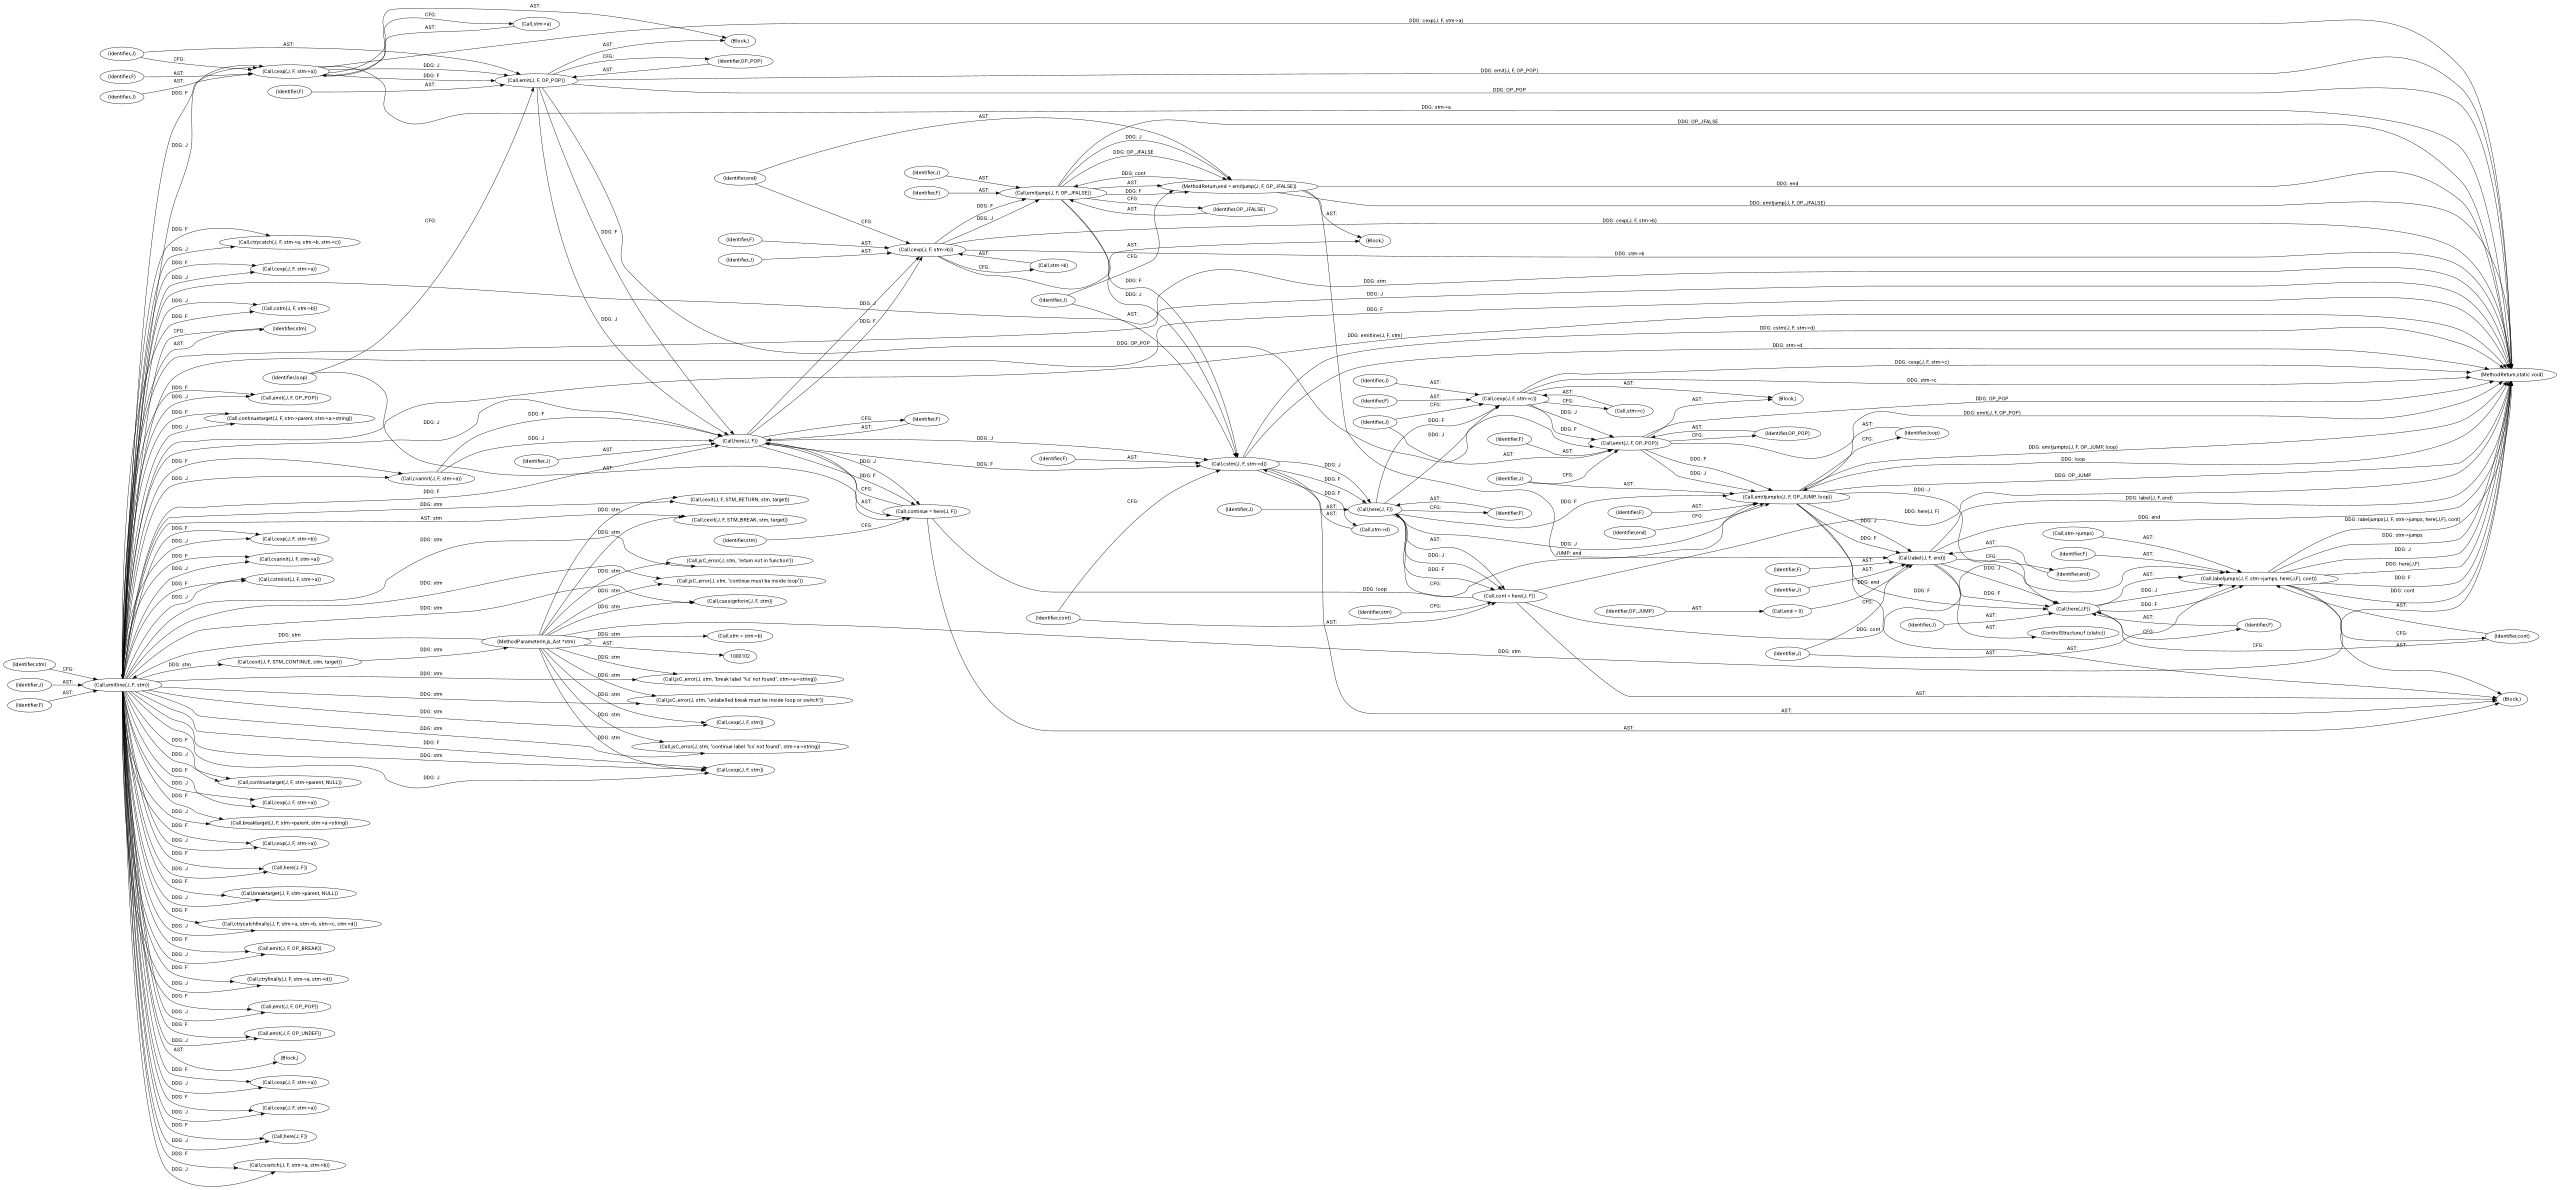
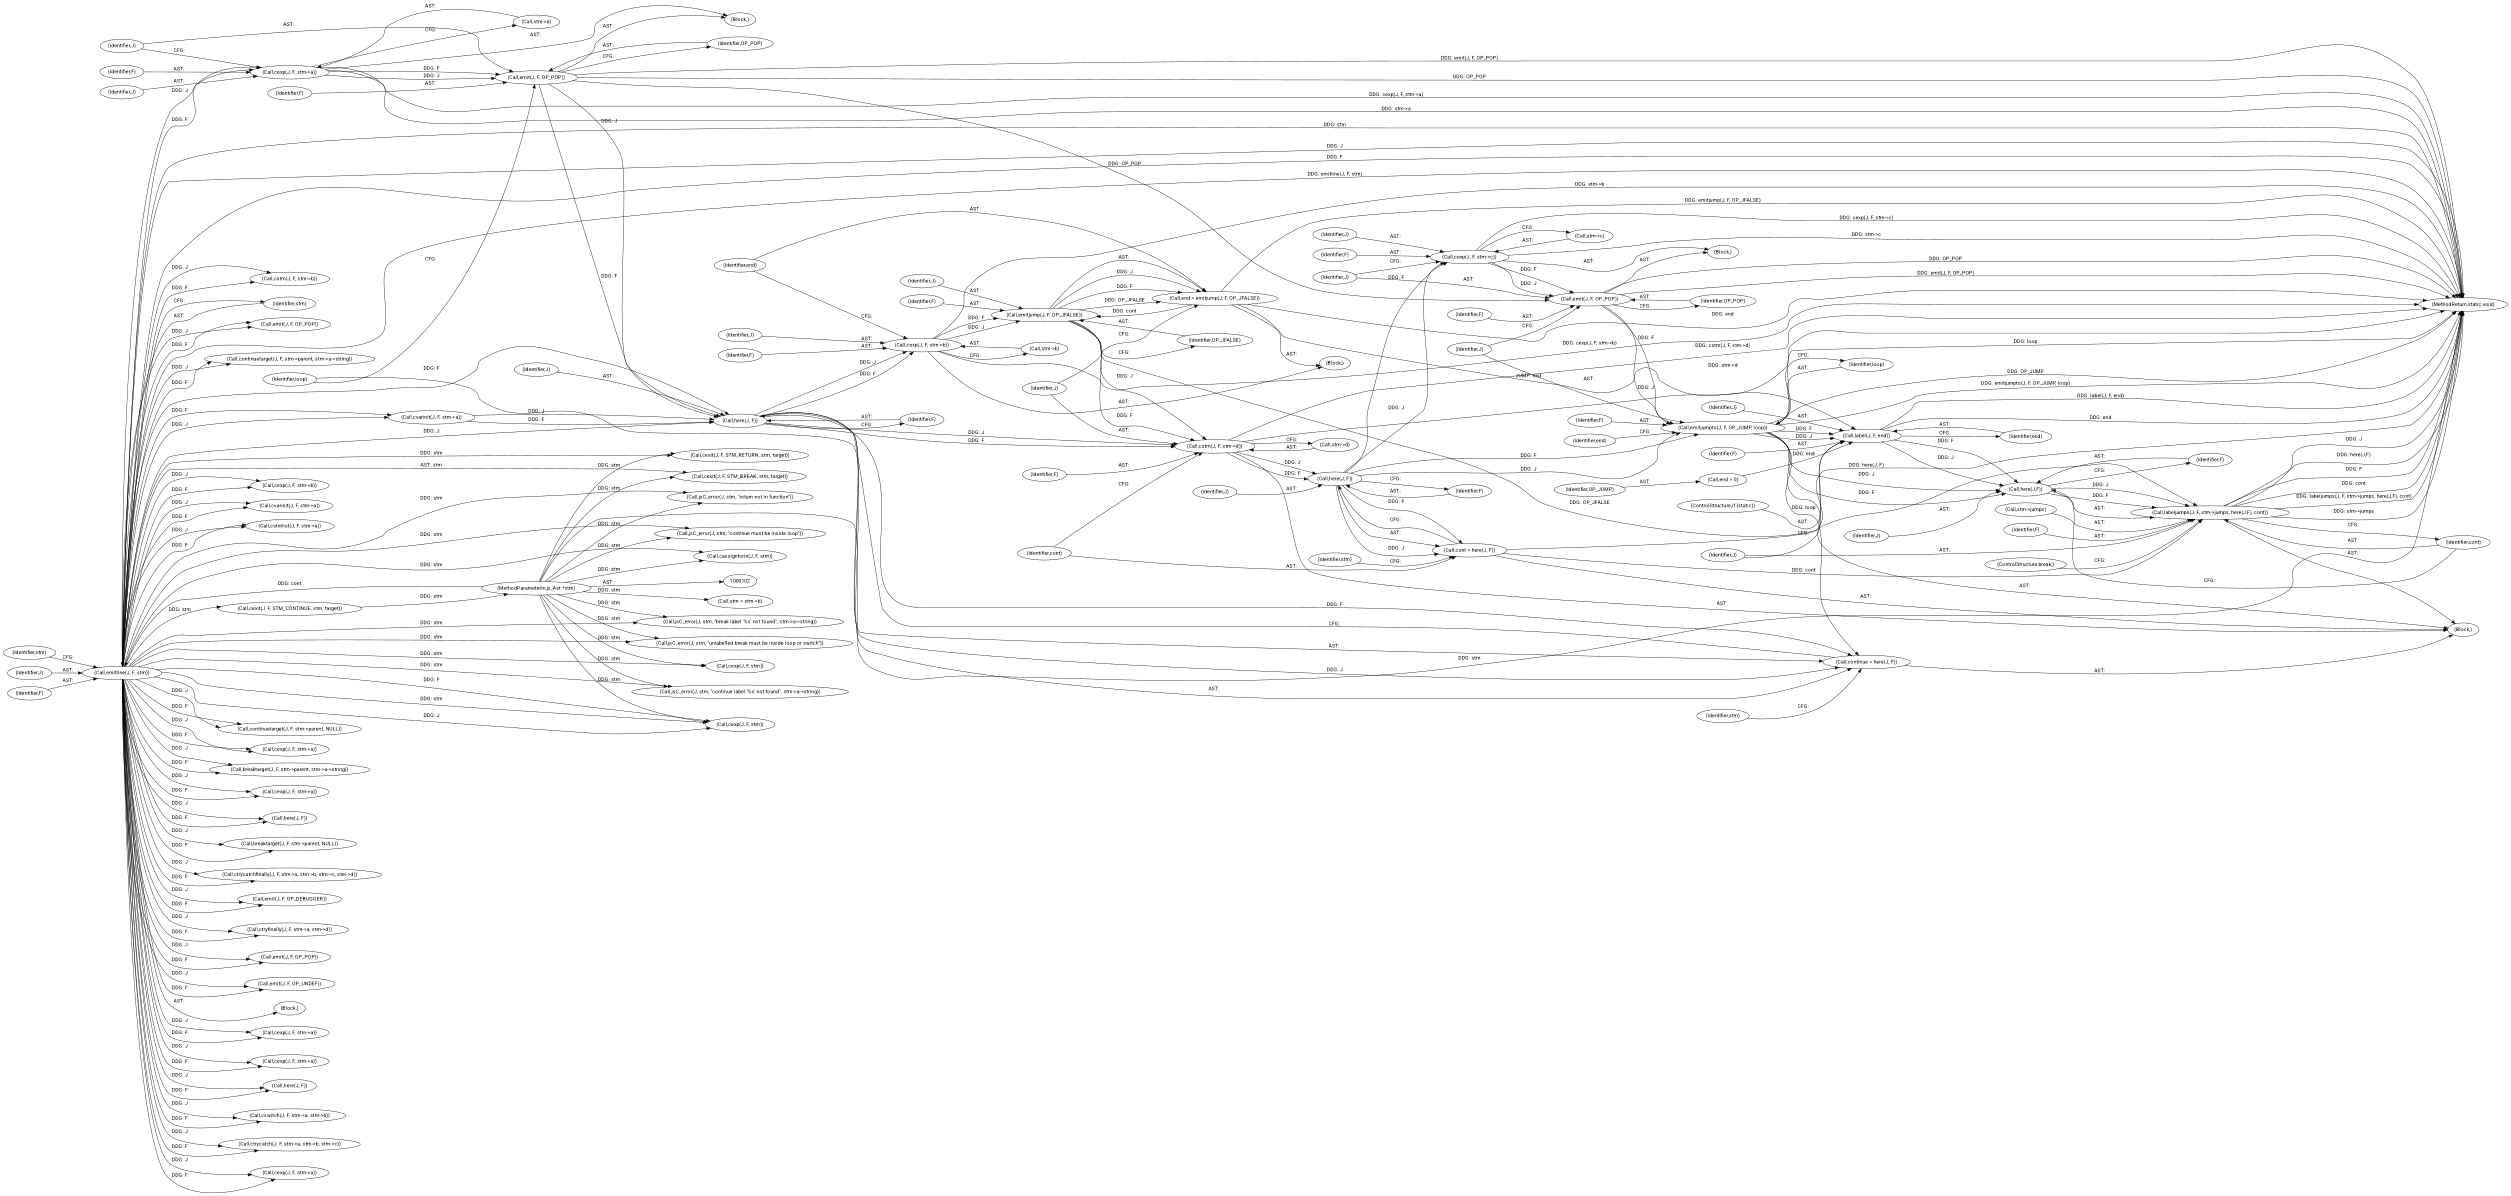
(1851, 125) -> (1618, 522)
(1239, 187) -> (1215, 298)
(1333, 493) -> (1293, 440)
none -> (2026, 565)
(1346, 592) -> (1820, 533)
(1961, 627) -> (1813, 527)
(290, 635) -> (290, 584)
(290, 949) -> (290, 899)
